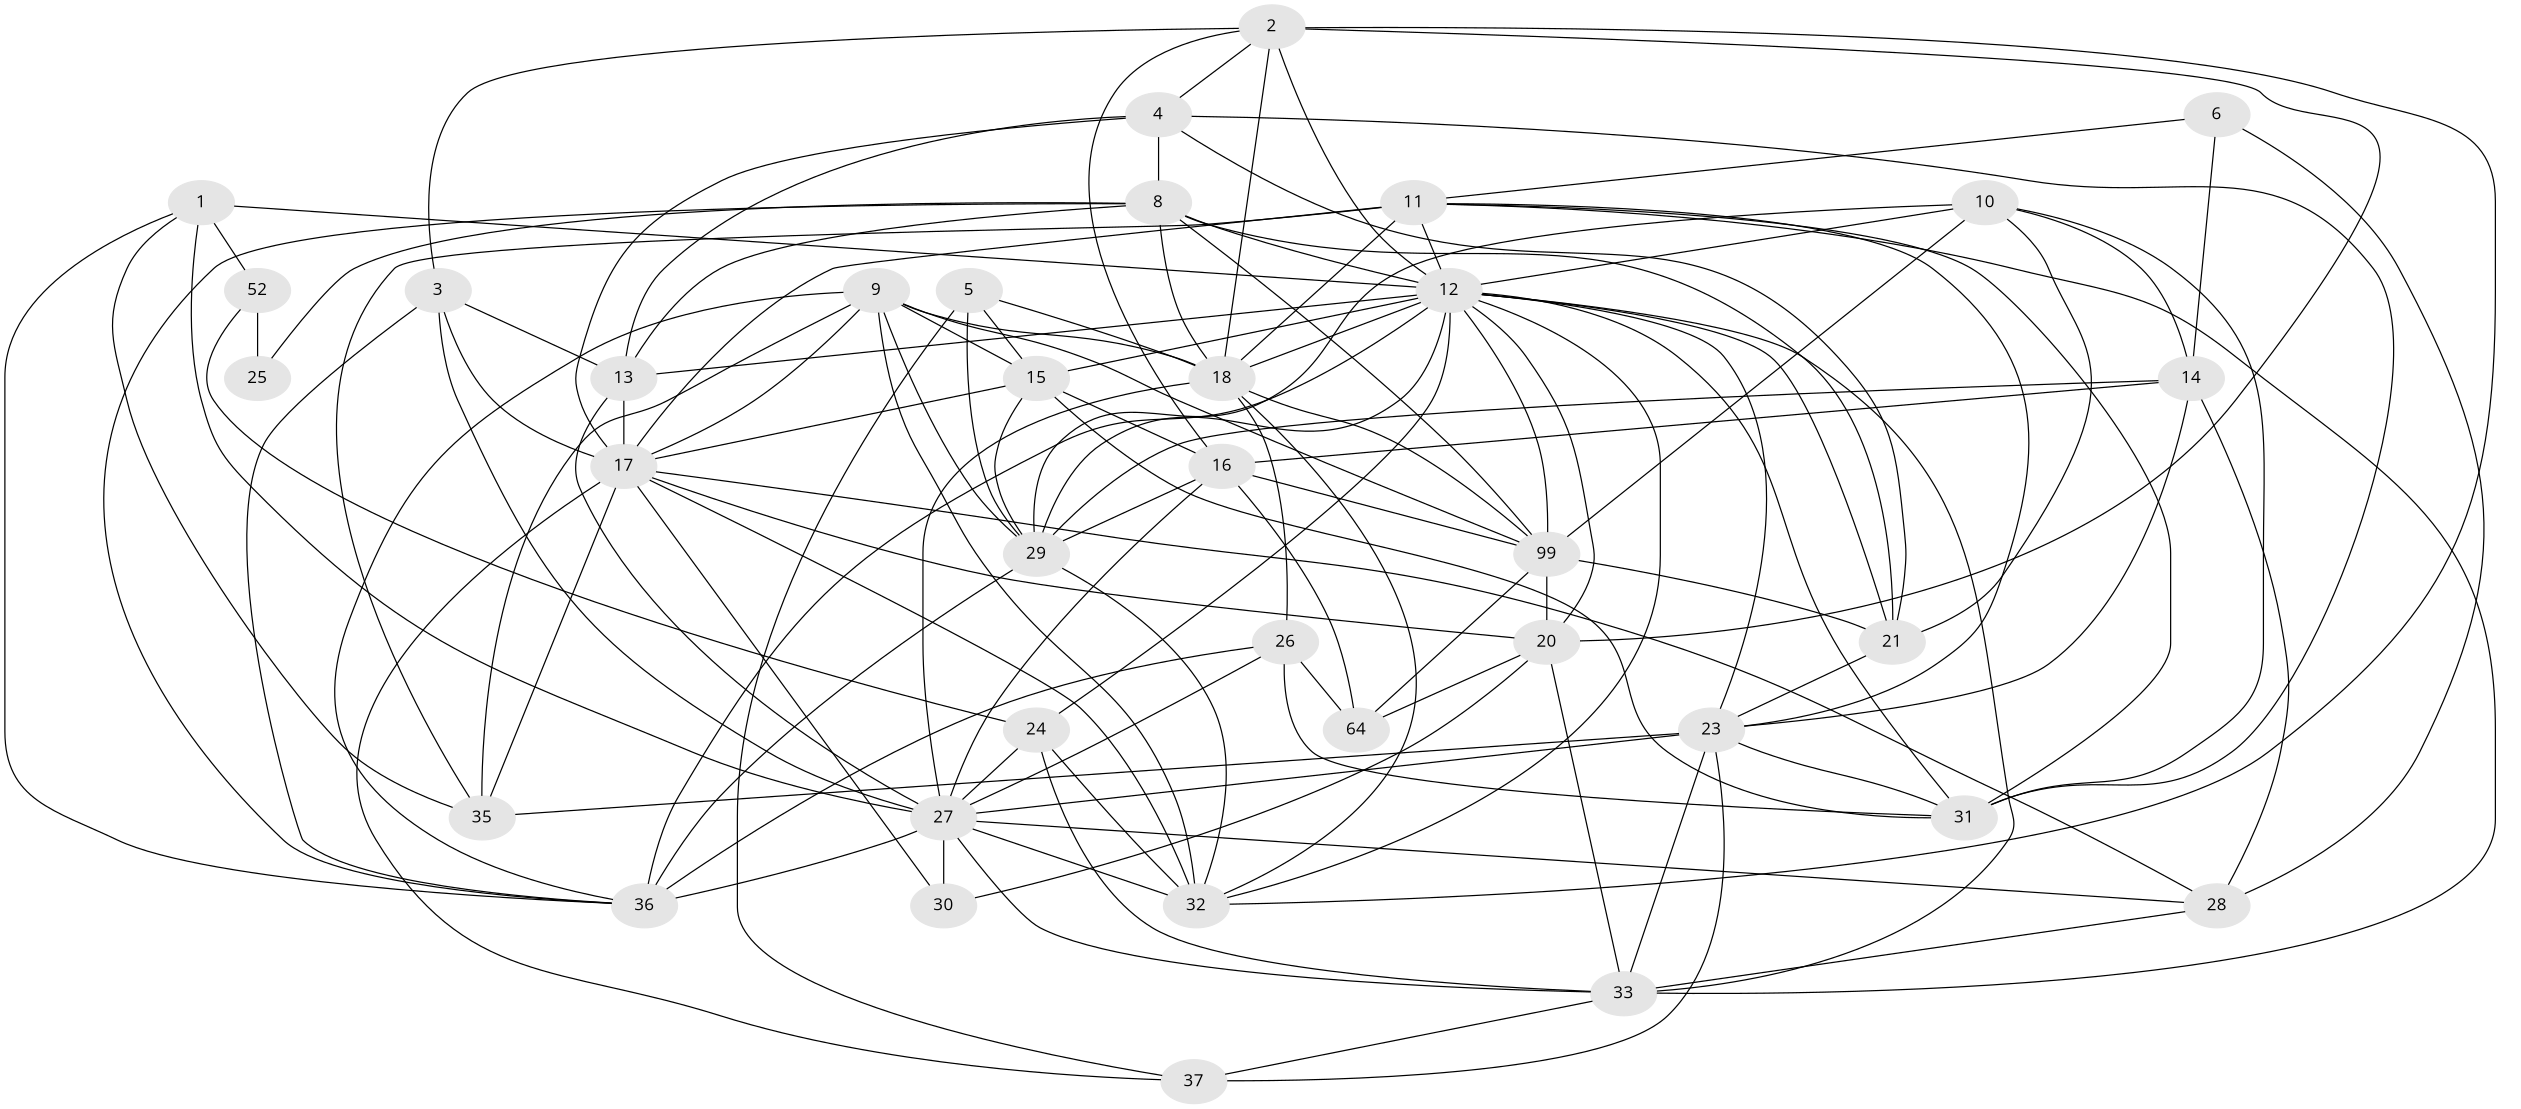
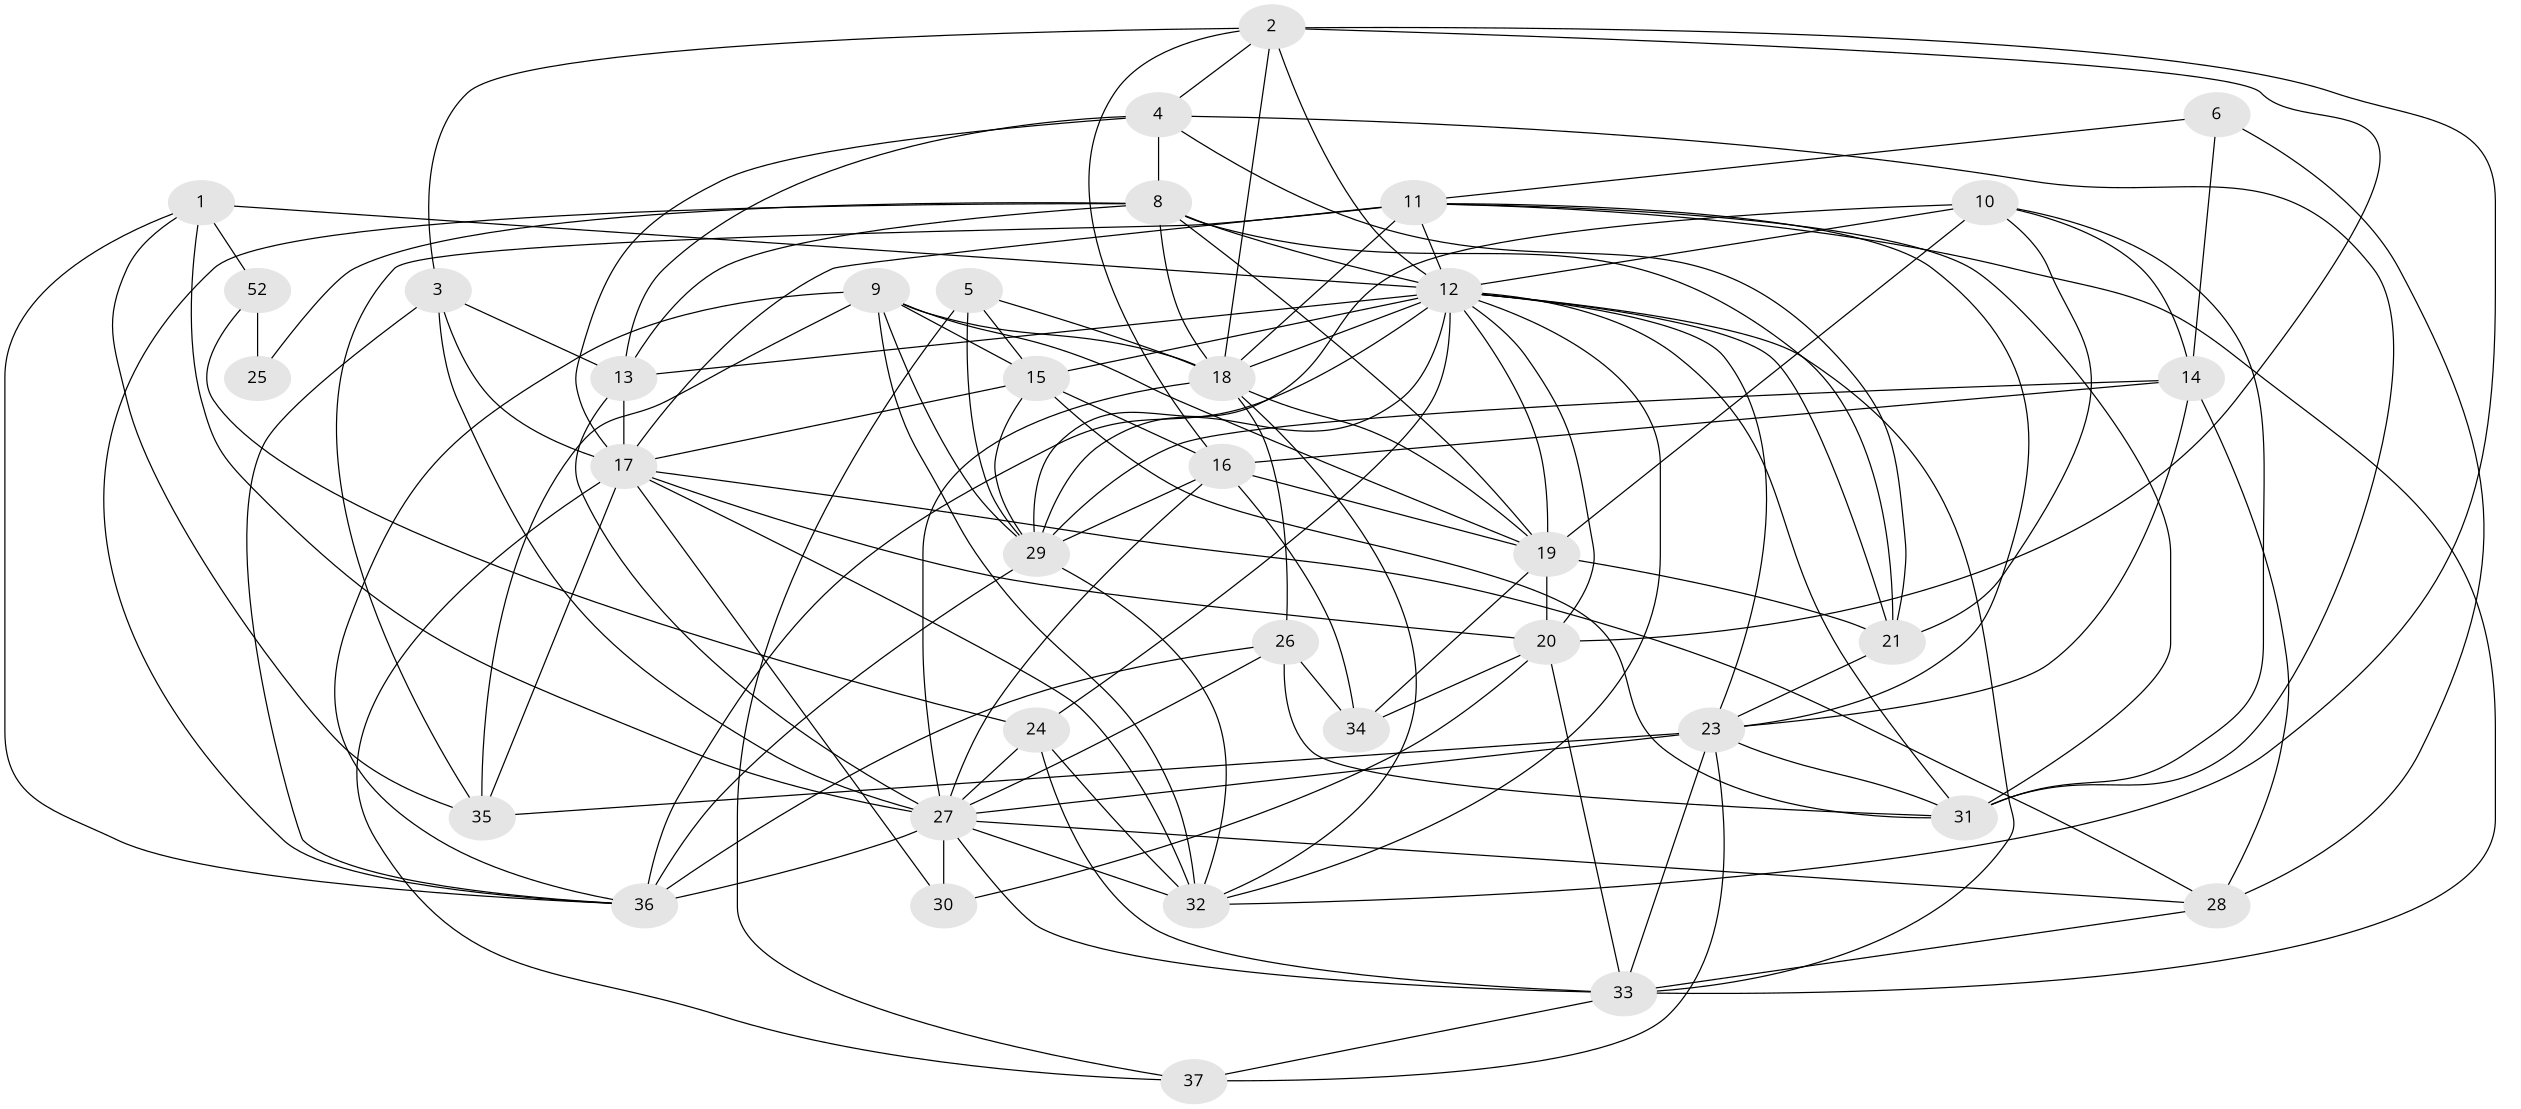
(764, 394) -> none
(1547, 554) -> (1547, 554)
(1356, 730) -> (1356, 730)
